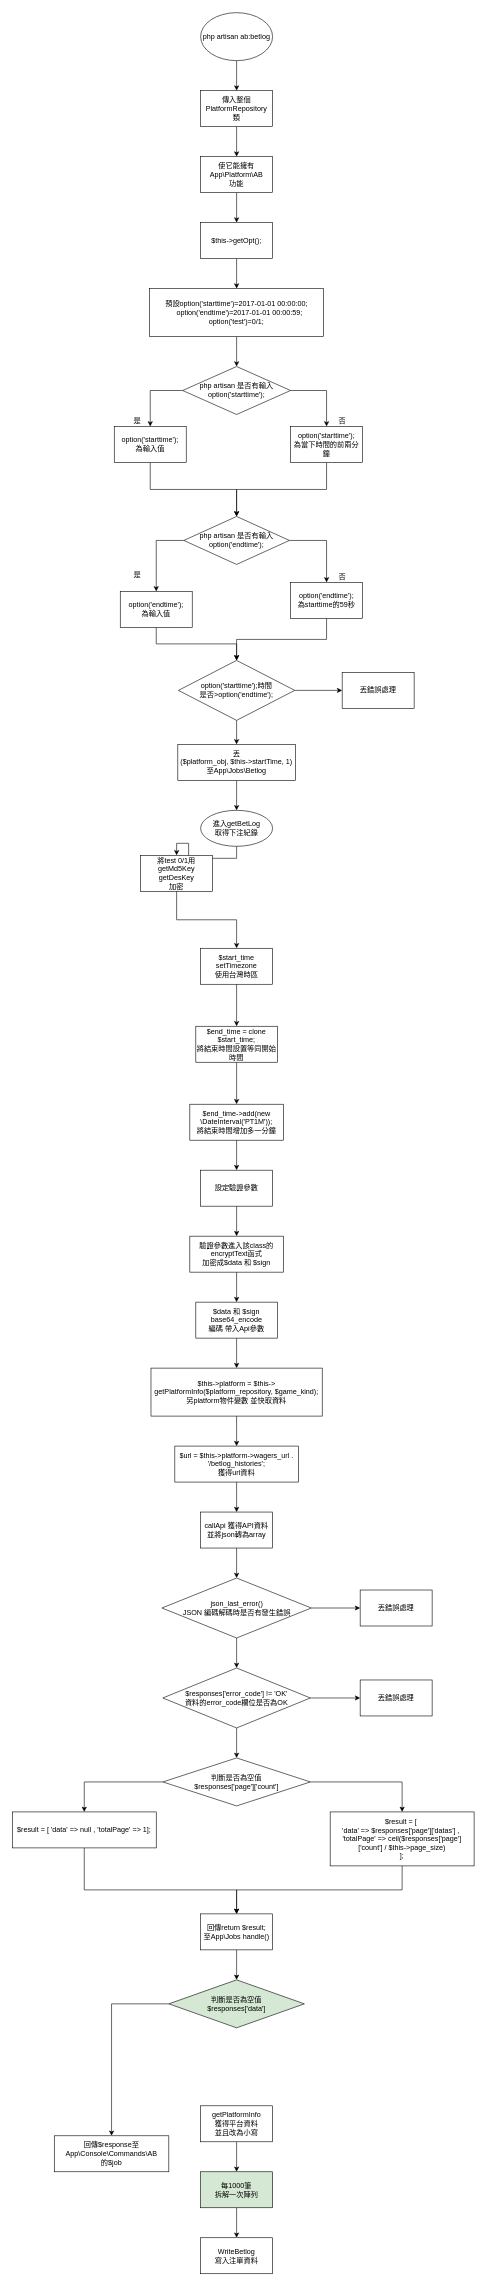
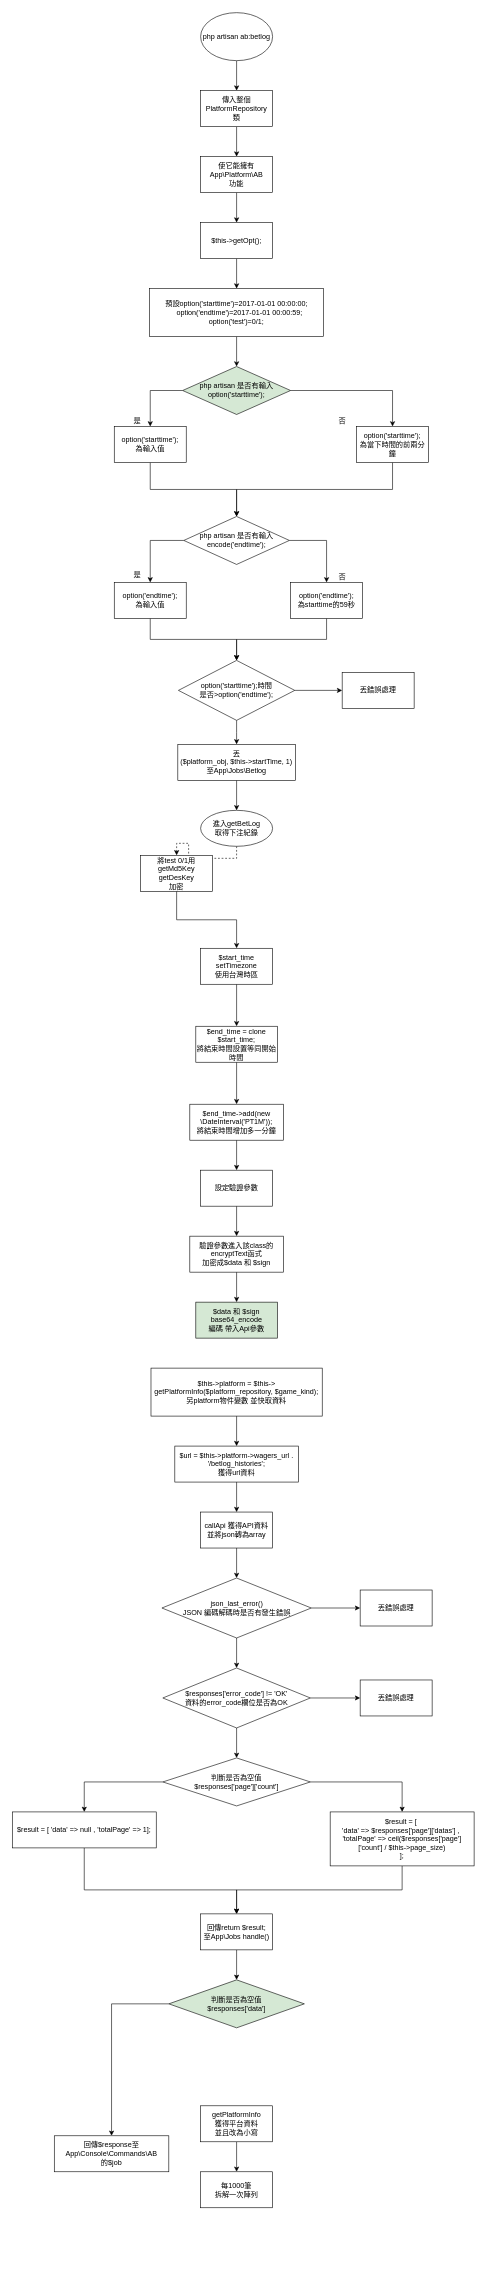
(237, 390) -> (237, 390)
(327, 444) -> (393, 444)
(237, 540) -> (237, 540)
(156, 609) -> (150, 600)
(230, 858) -> (230, 858)
(237, 1320) -> (237, 1320)
(237, 1351) -> none
(237, 2190) -> (237, 2190)
(237, 2221) -> none
(237, 2256) -> none
